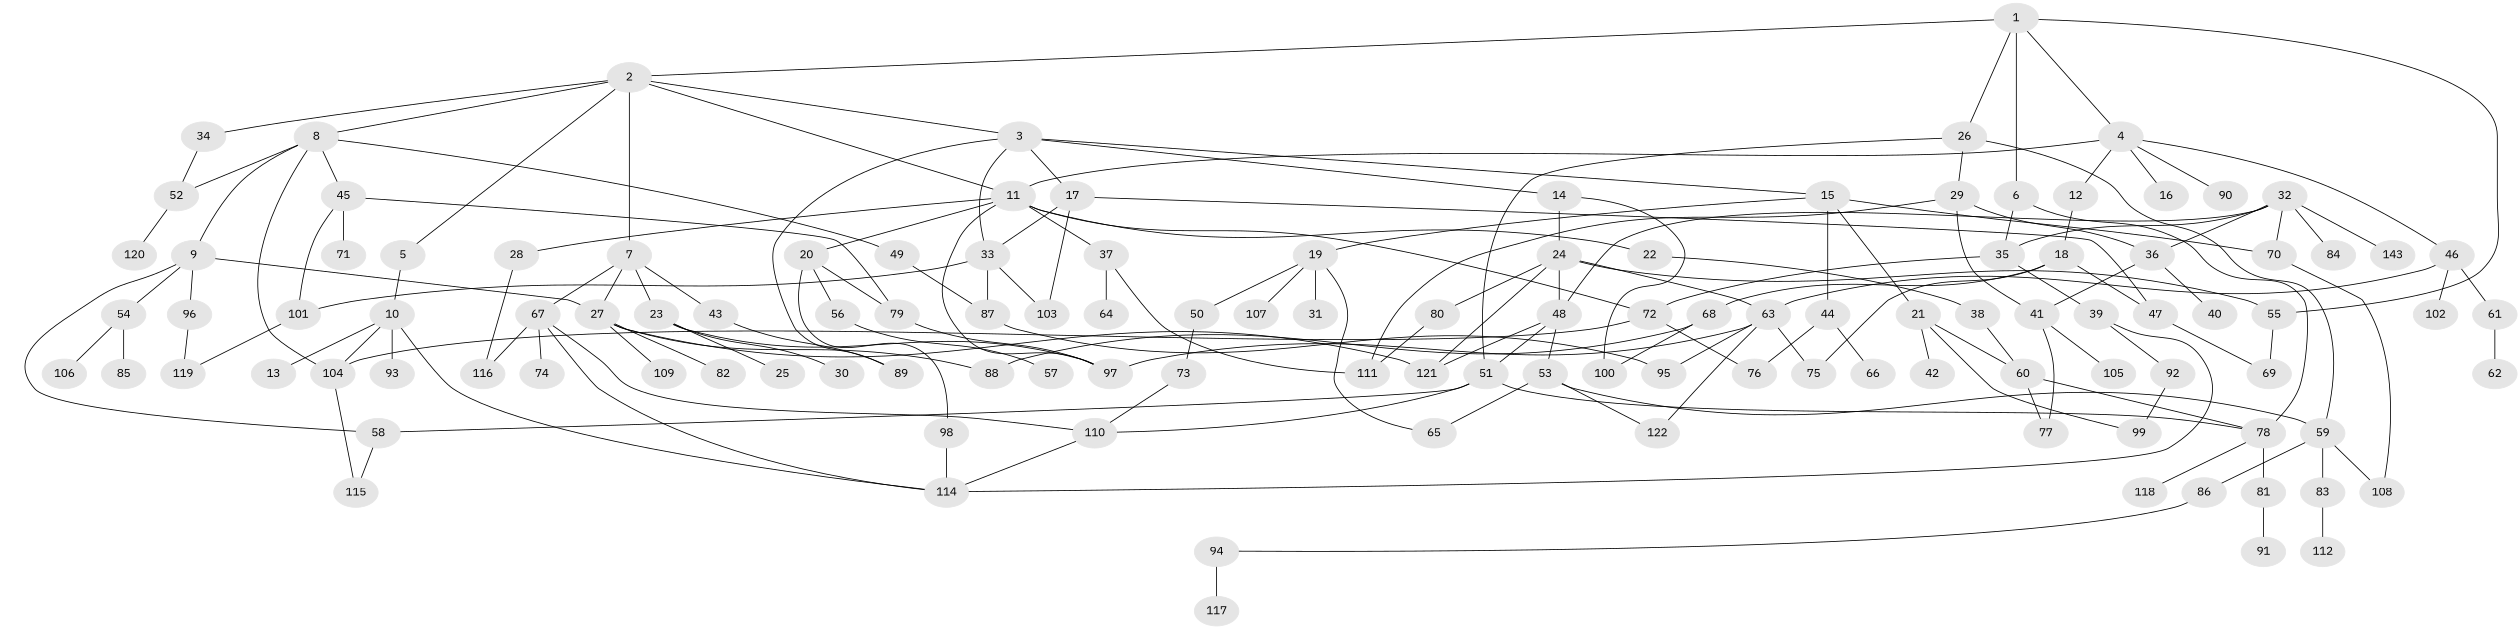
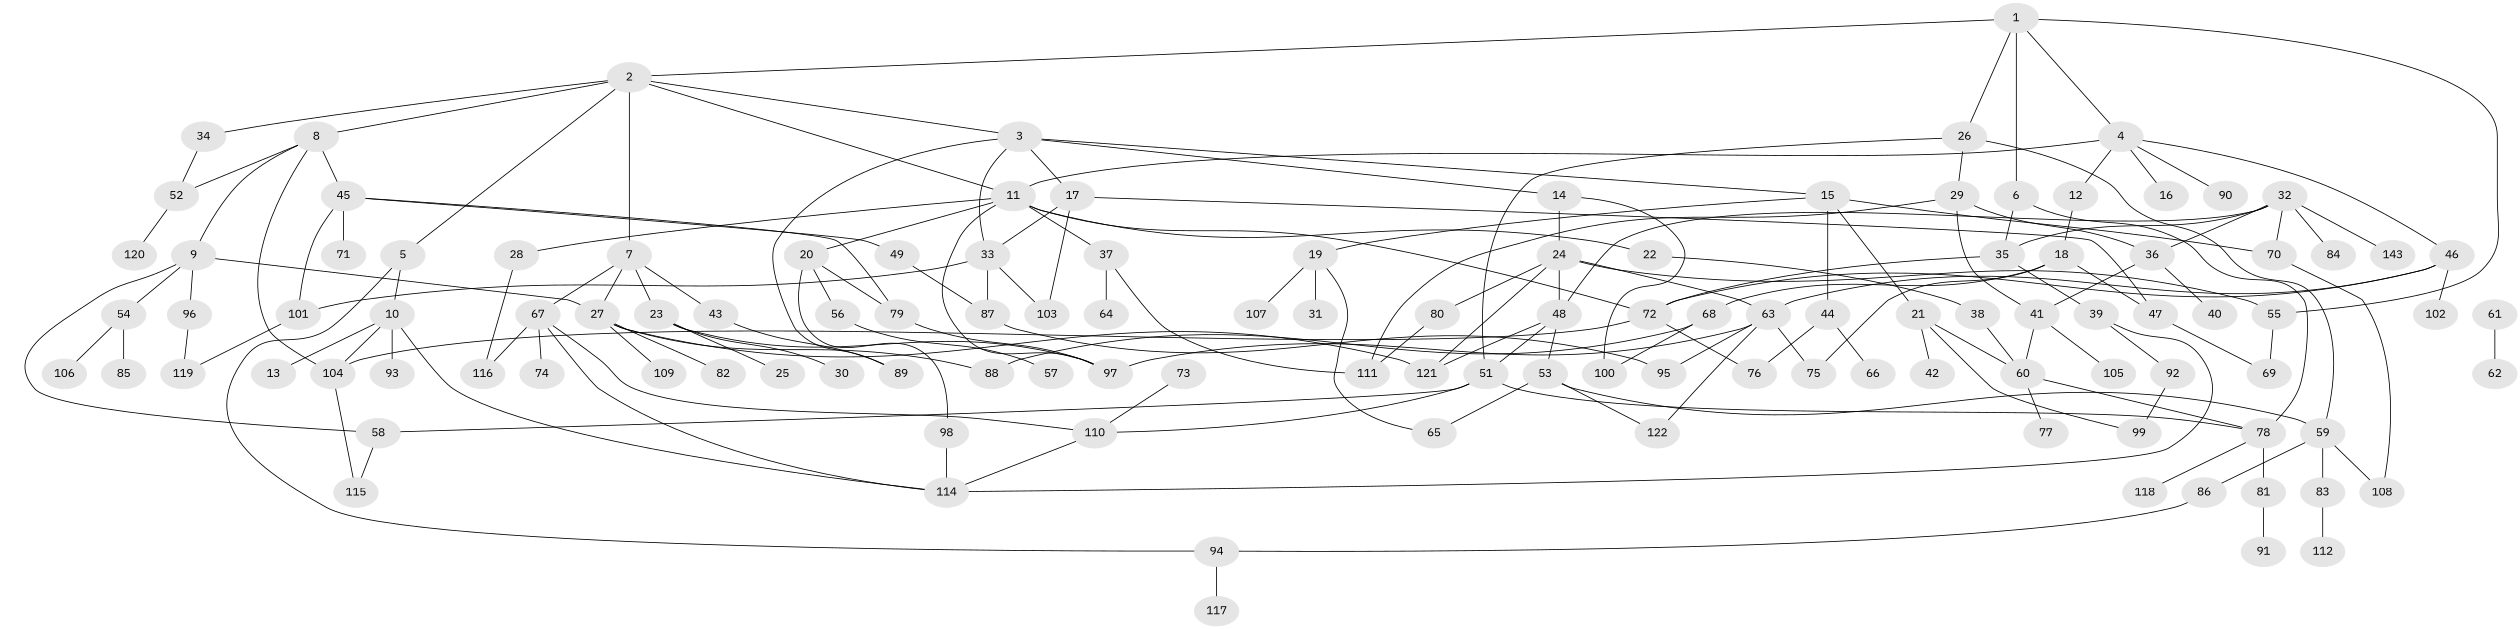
(611, 183) -> (623, 219)
(2473, 285) -> (2070, 287)
(1197, 315) -> none
(2054, 373) -> (2030, 344)
none -> (569, 538)
